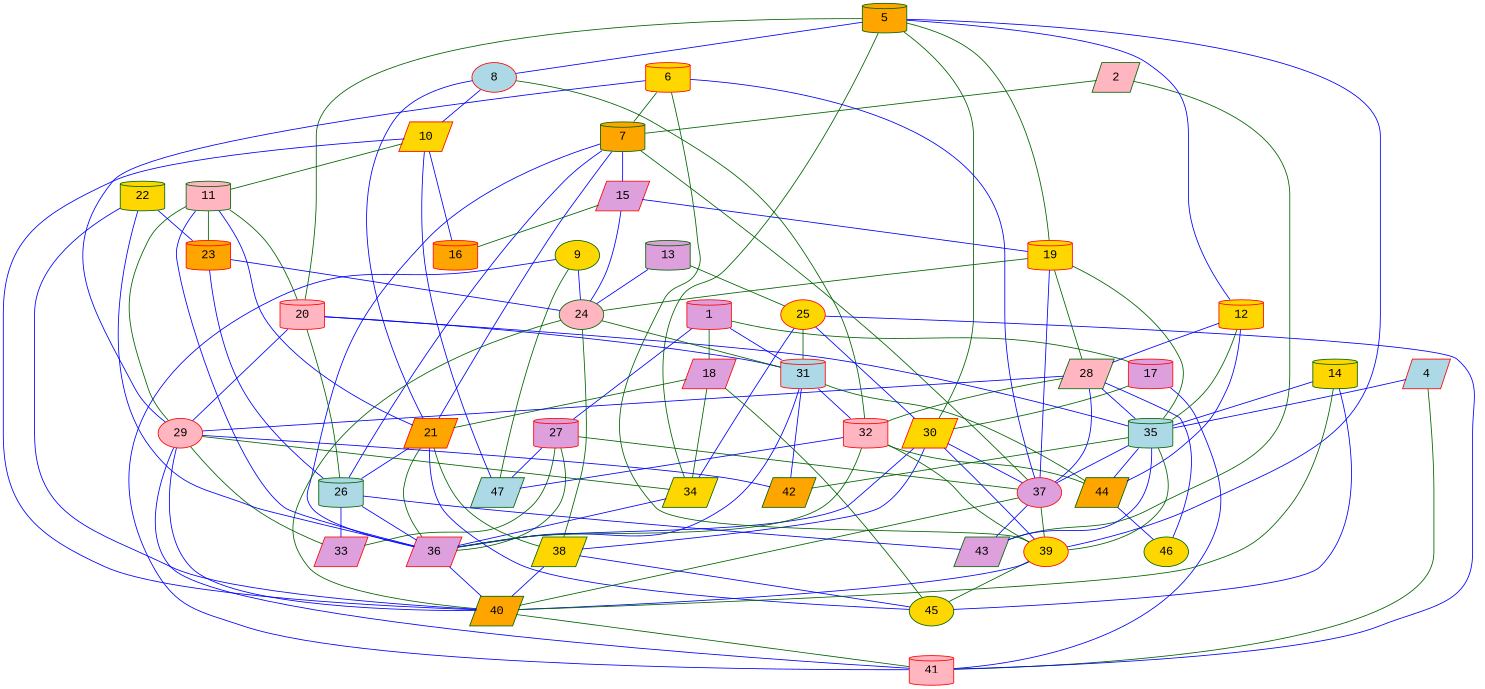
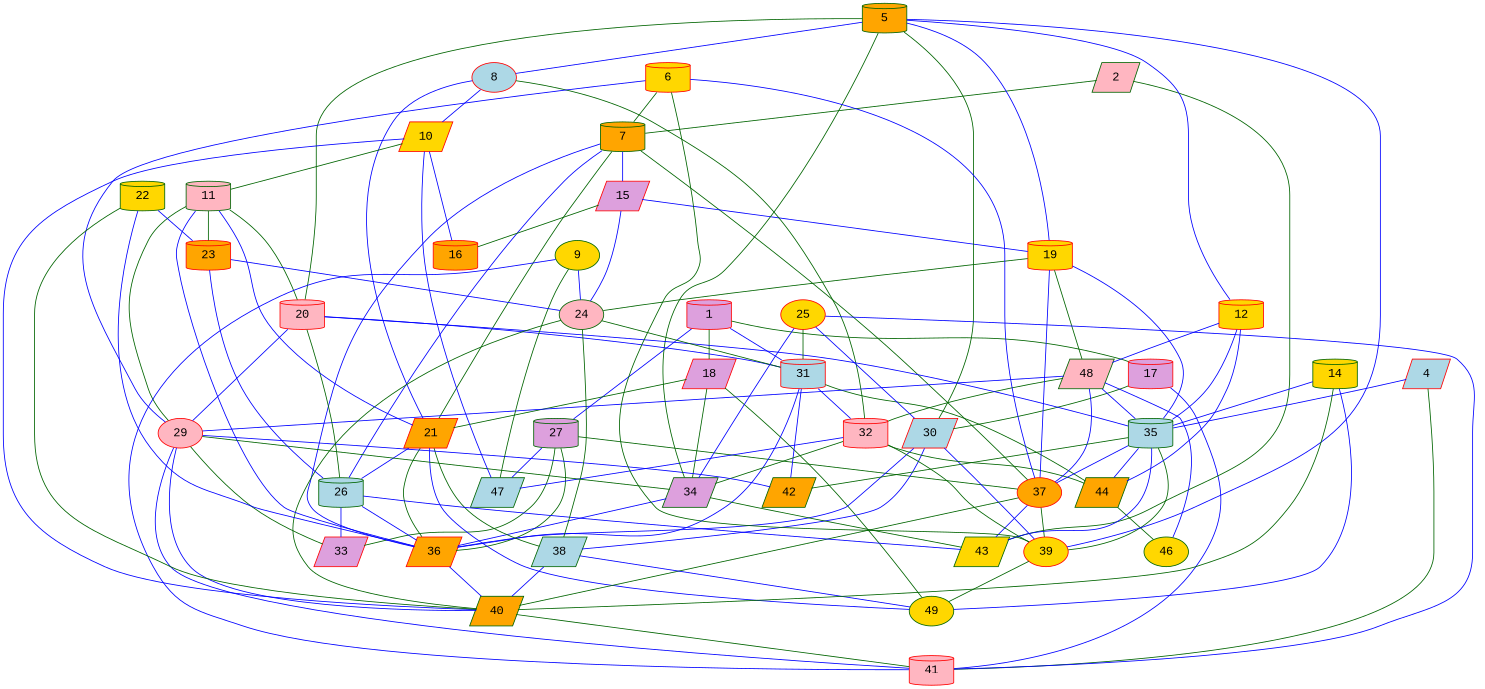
(1014, 105) -> (1014, 105)
(668, 255) -> none
(521, 282) -> (521, 282)
(1154, 323) -> (1154, 323)
(1086, 374) -> (1086, 374)
(1213, 381) -> (1213, 381)
(556, 433) -> (556, 433)
(930, 433) -> (930, 433)
(974, 457) -> none
(690, 493) -> (690, 493)
(1039, 493) -> (1039, 493)
(1135, 523) -> (1135, 523)
none -> (842, 524)
(677, 532) -> (754, 471)
(99, 533) -> (99, 533)
(434, 552) -> (434, 552)
(559, 552) -> (559, 552)
(982, 552) -> (982, 552)
(839, 591) -> none
(932, 611) -> (932, 611)
